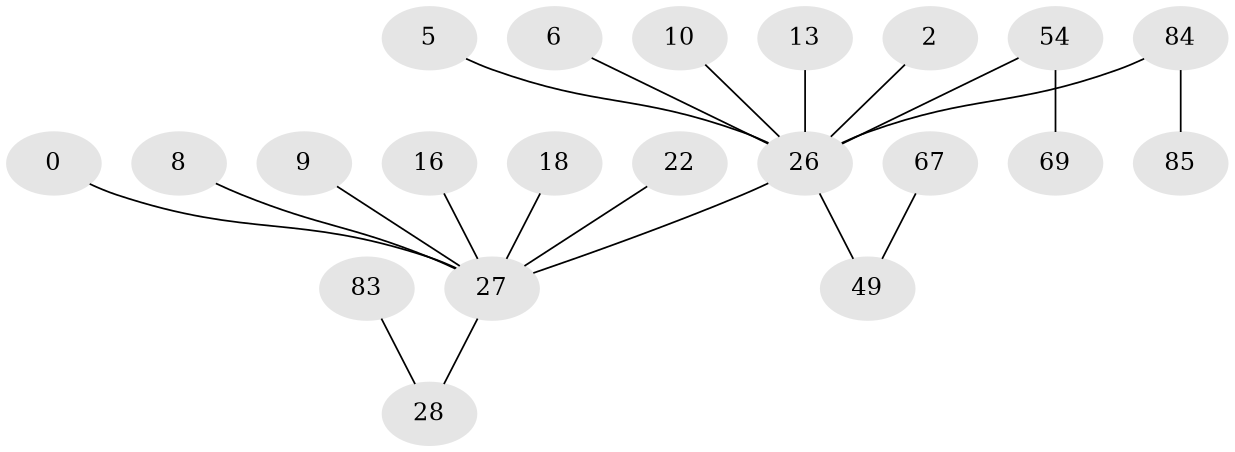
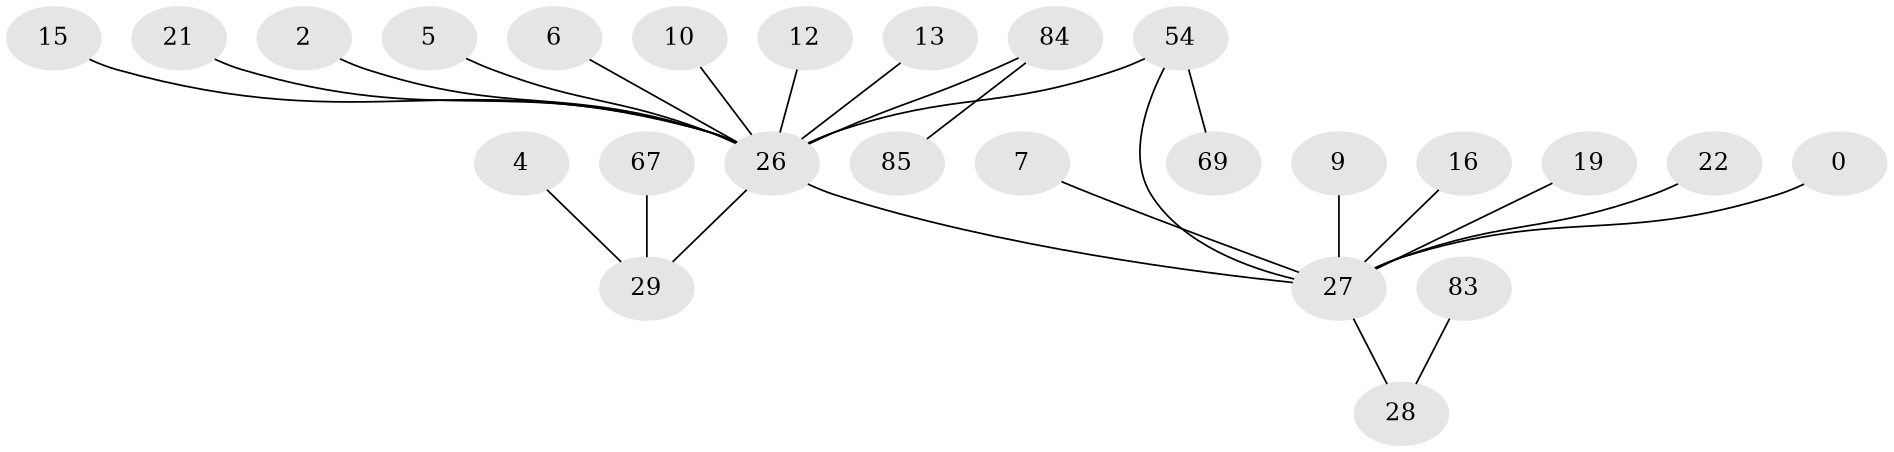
none -> (54, 38)
none -> (179, 38)
none -> (805, 38)
(179, 163) -> (1022, 163)
none -> (522, 163)
(555, 163) -> (1589, 163)
none -> (1162, 209)
(868, 289) -> (647, 289)
